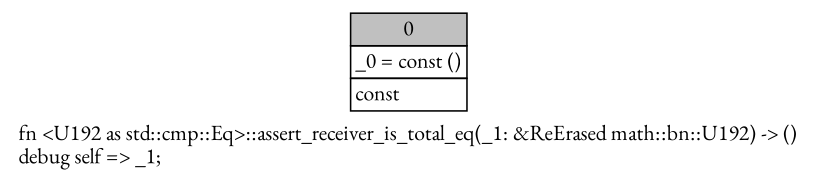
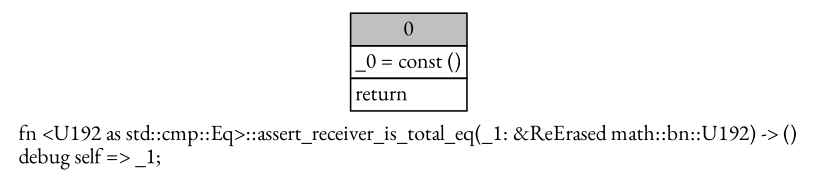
(378, 94) -> (382, 94)
